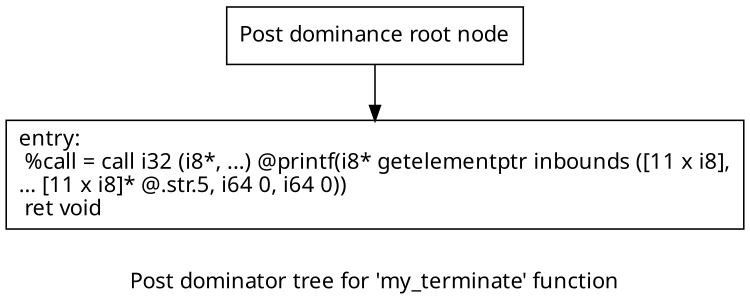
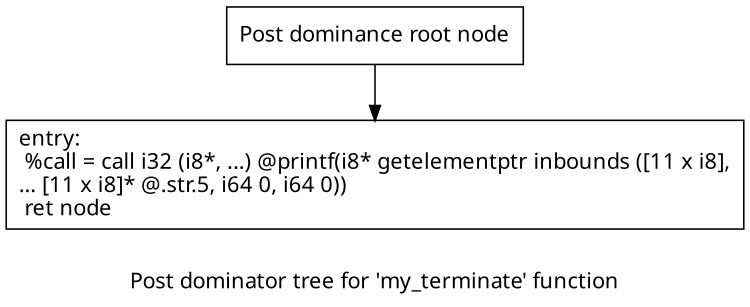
(61, 209) -> (66, 209)
